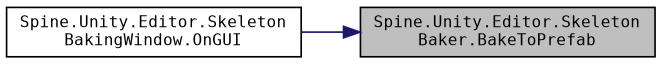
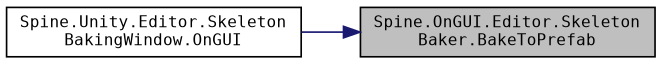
(508, 32) -> (508, 32)
